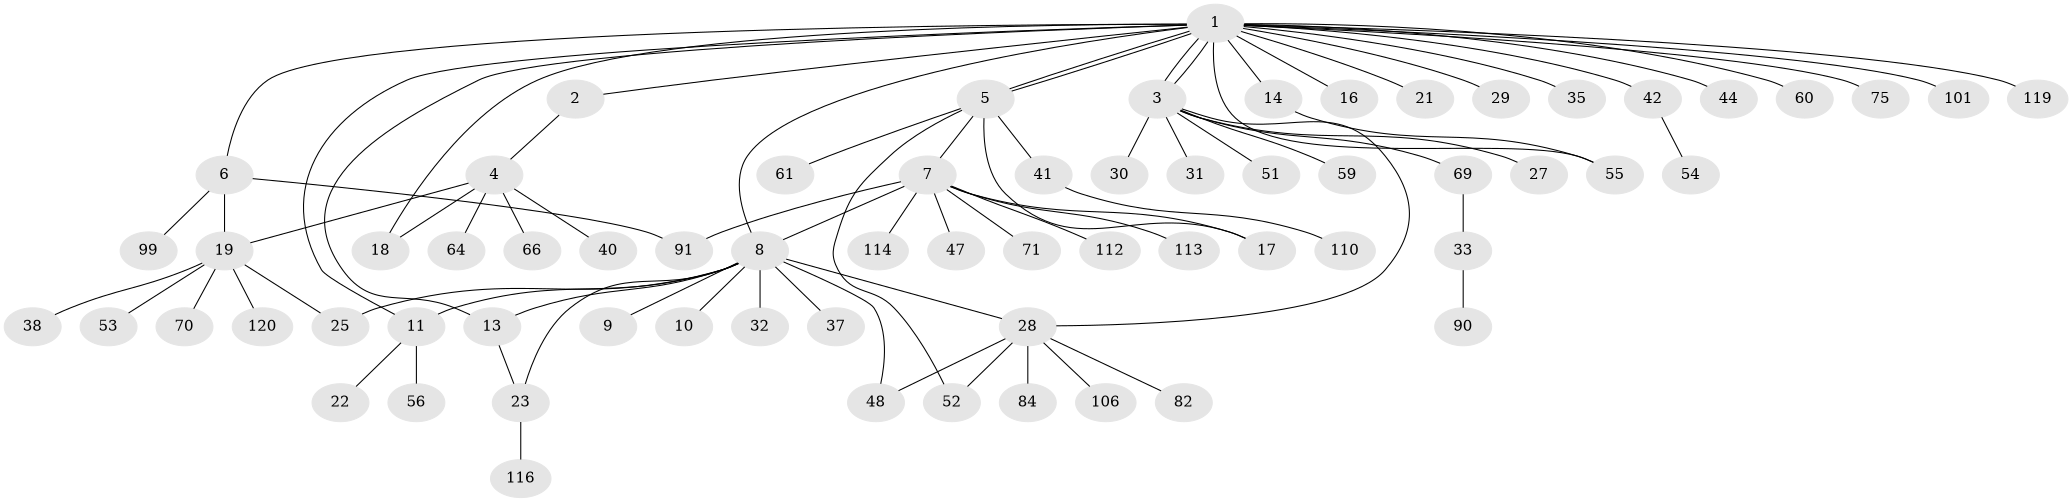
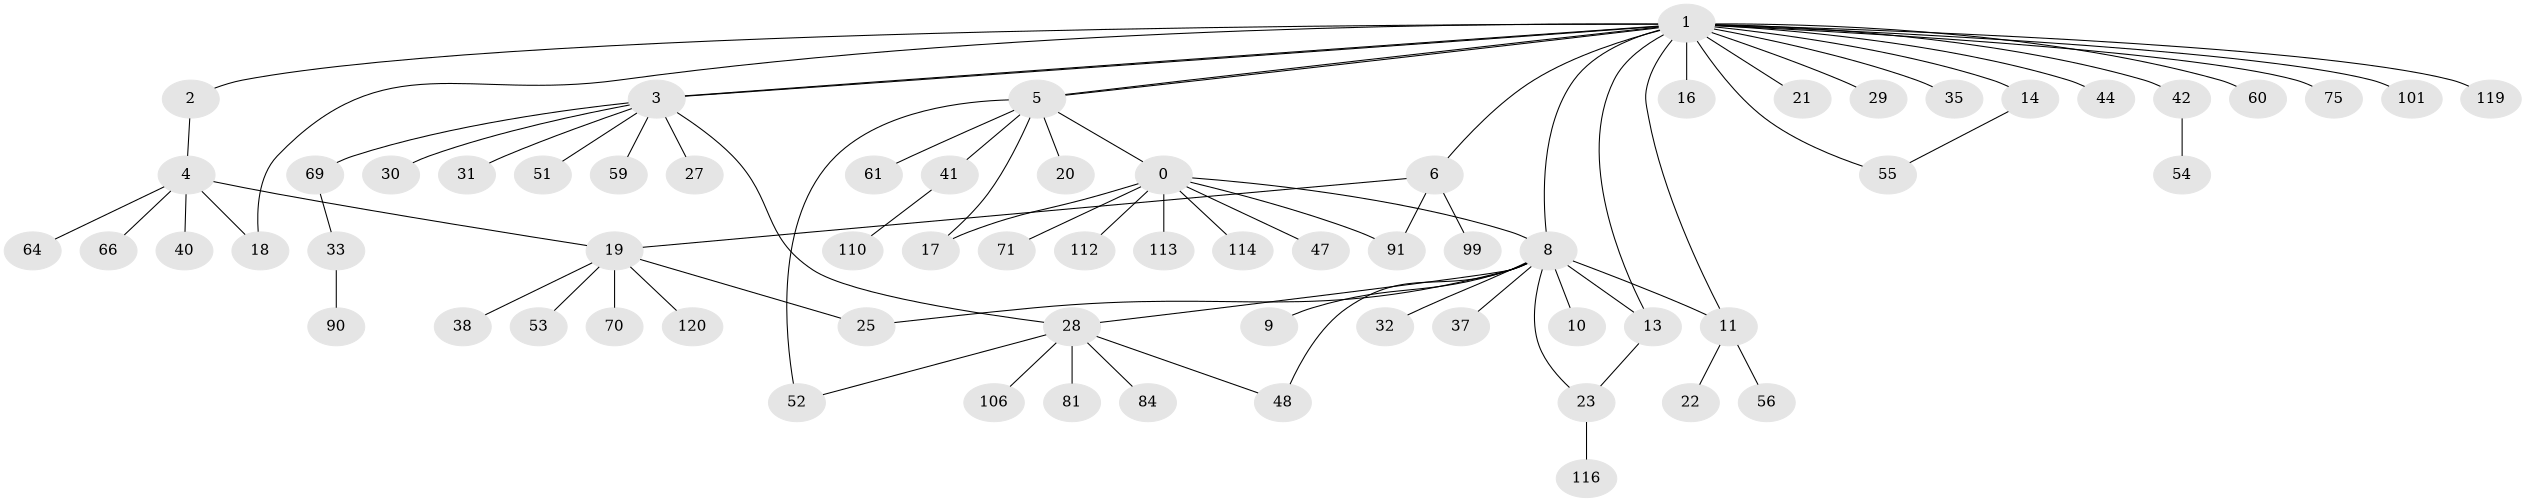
(928, 175) -> (1164, 175)
none -> (1066, 175)
(1184, 403) -> (1072, 403)
